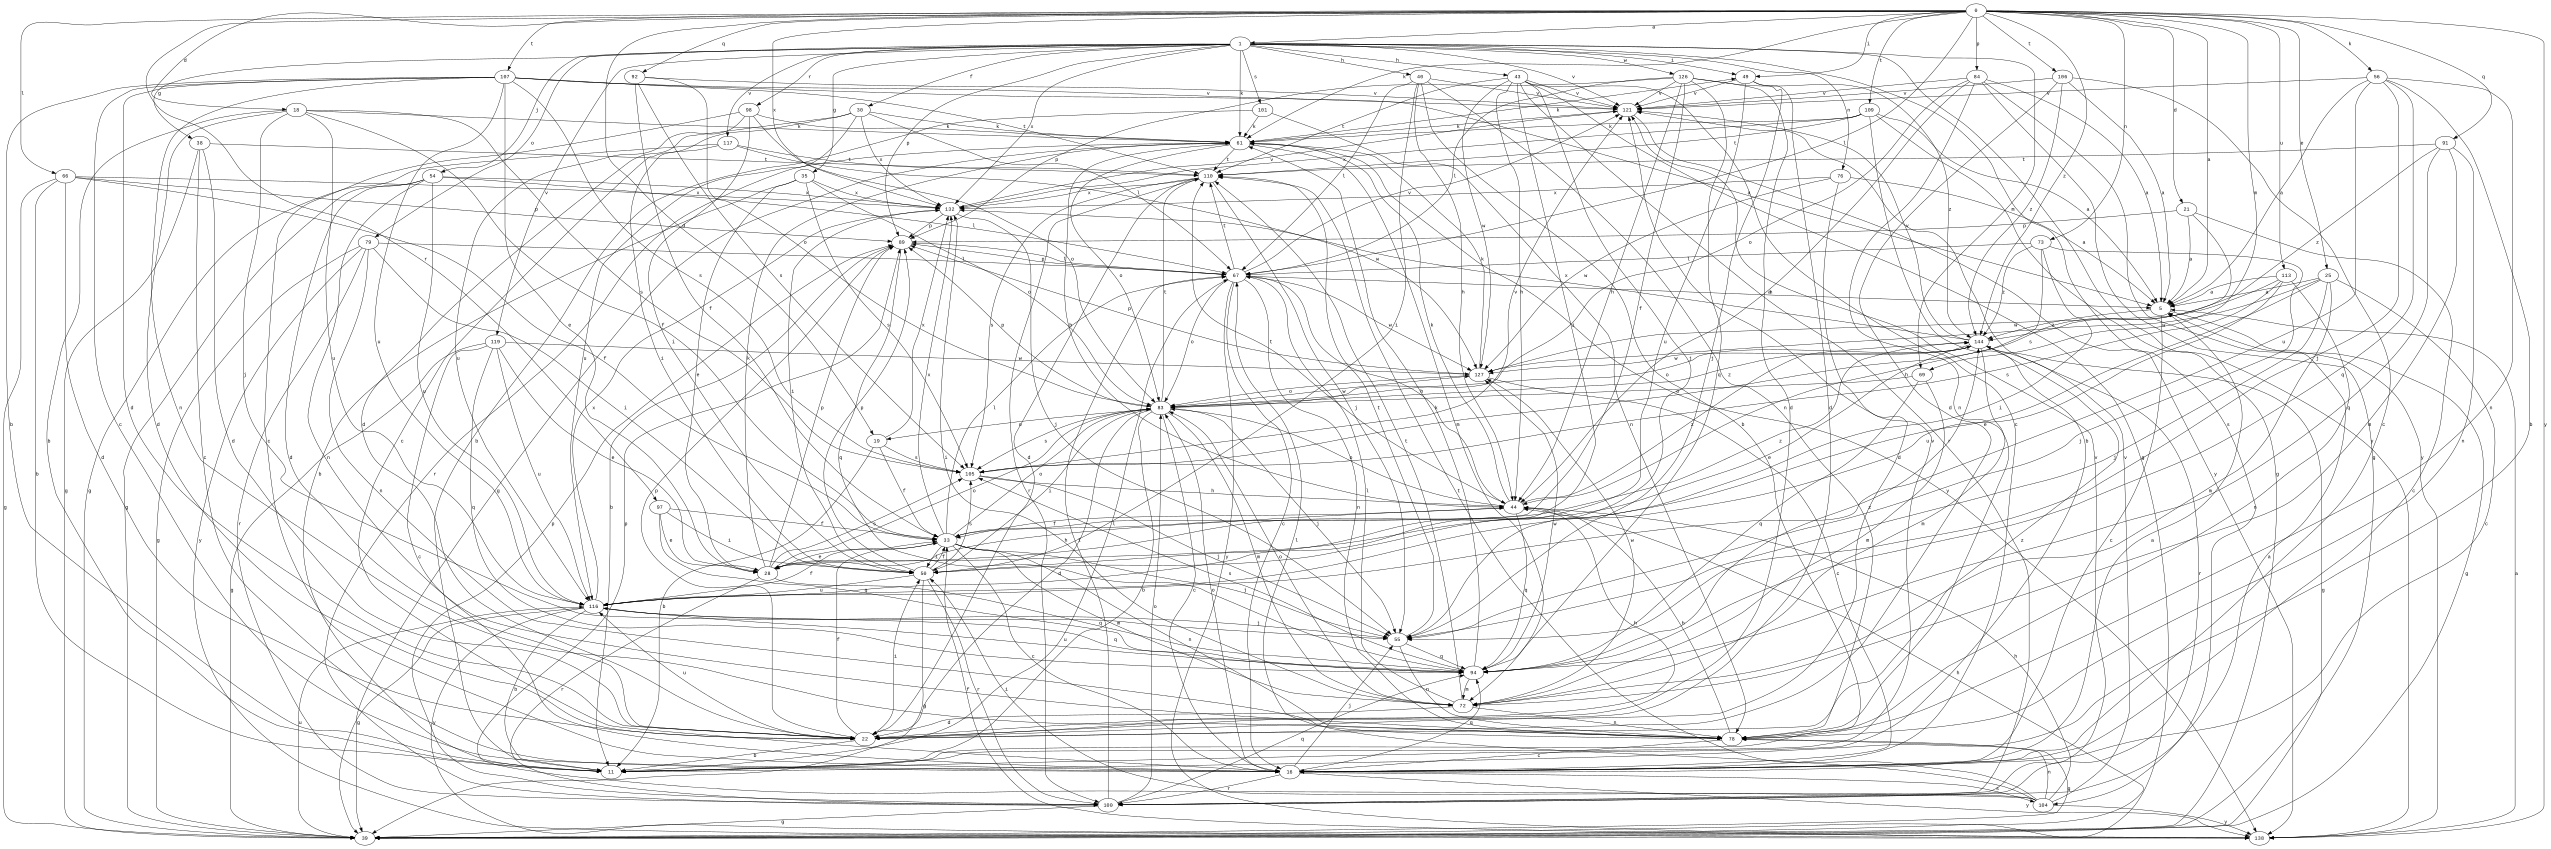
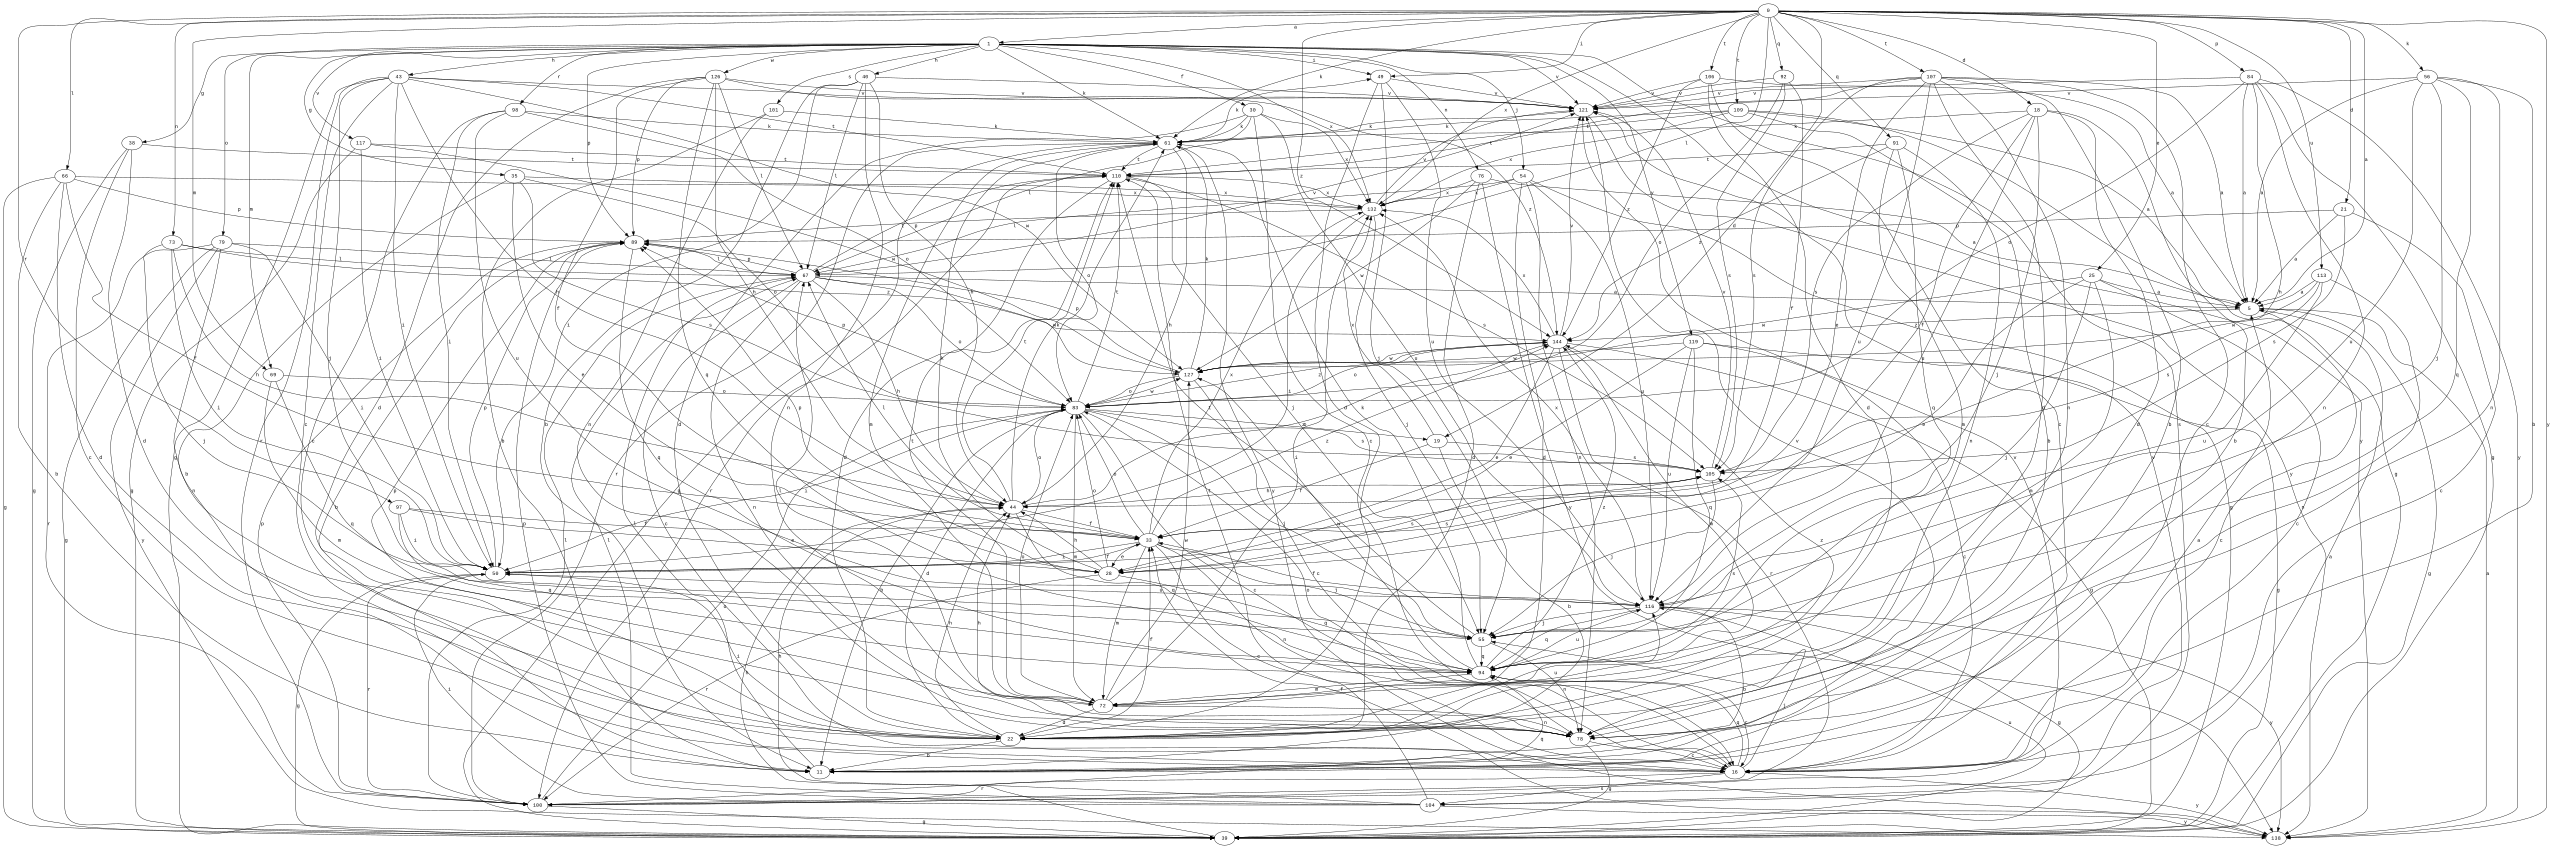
none -> (1693, 686)
(1917, 743) -> none
(1459, 821) -> (1776, 651)
